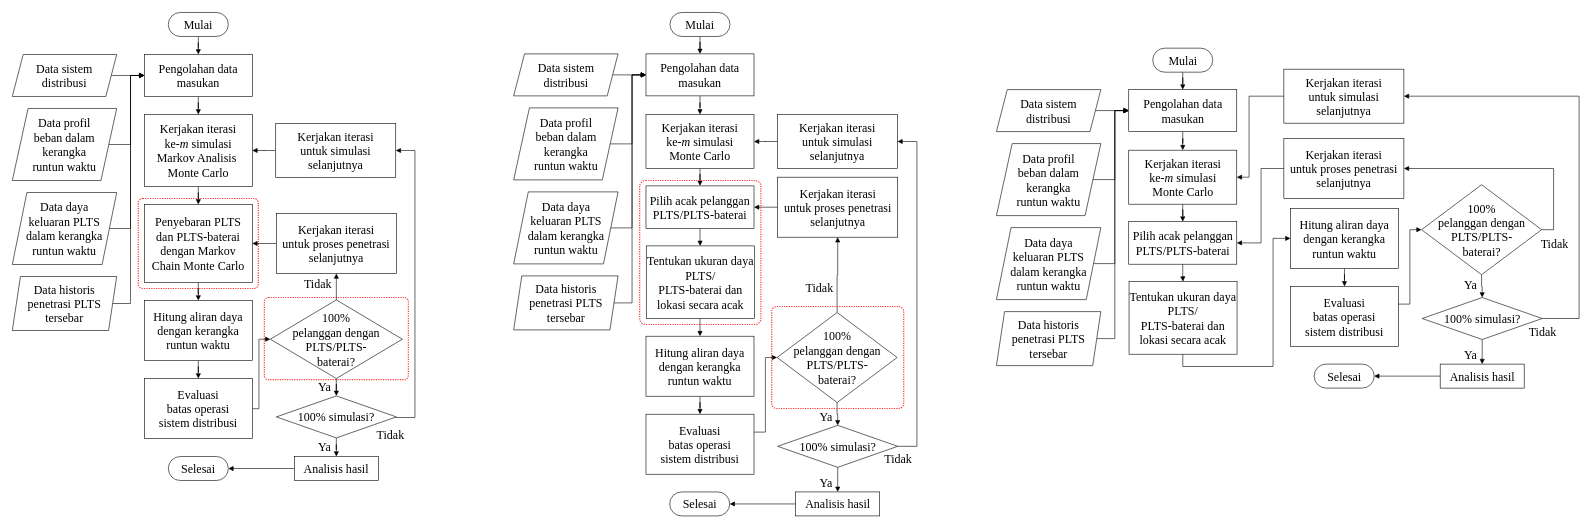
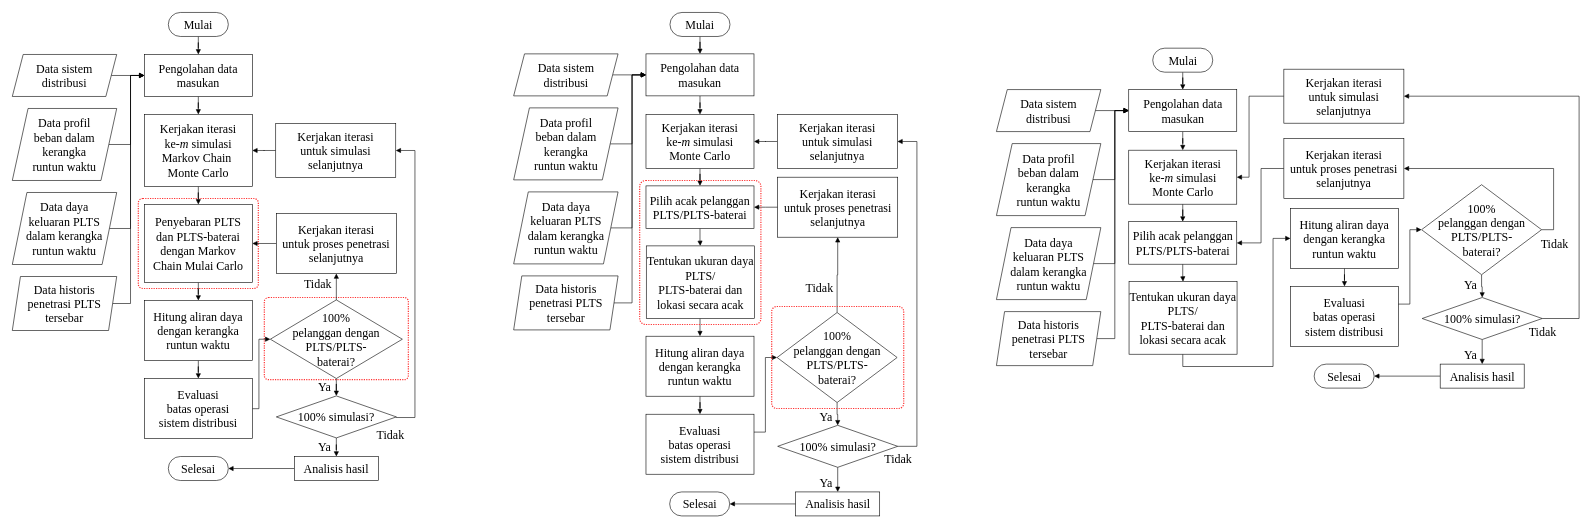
(198, 150) -> (198, 150)
(198, 243) -> (198, 243)
